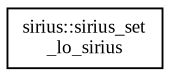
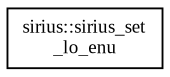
(85, 38) -> (85, 38)
